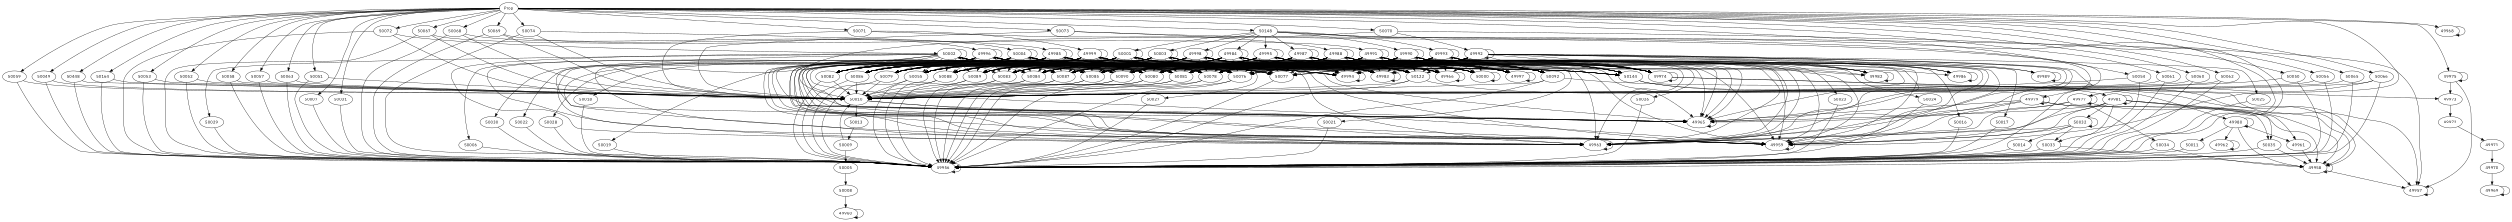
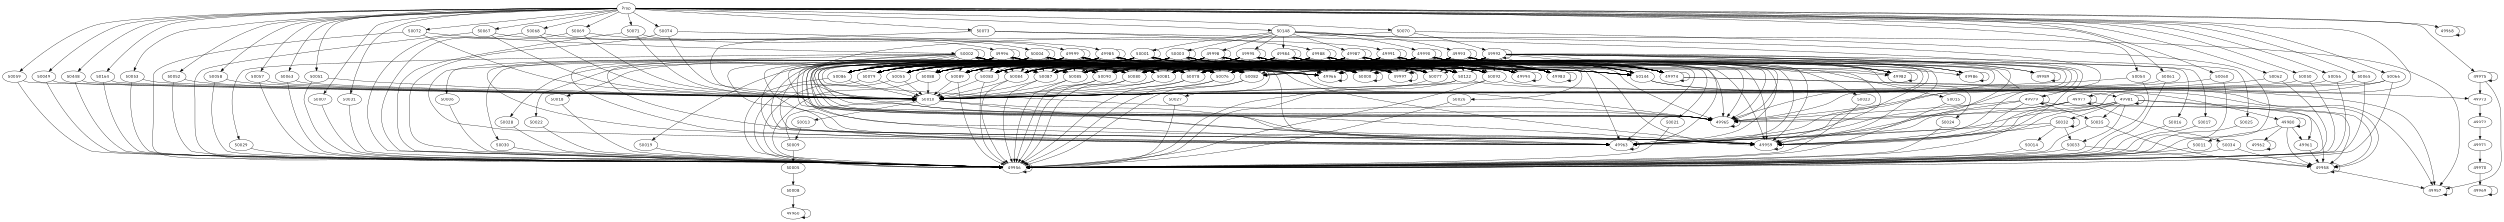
none -> (1954, 99)
